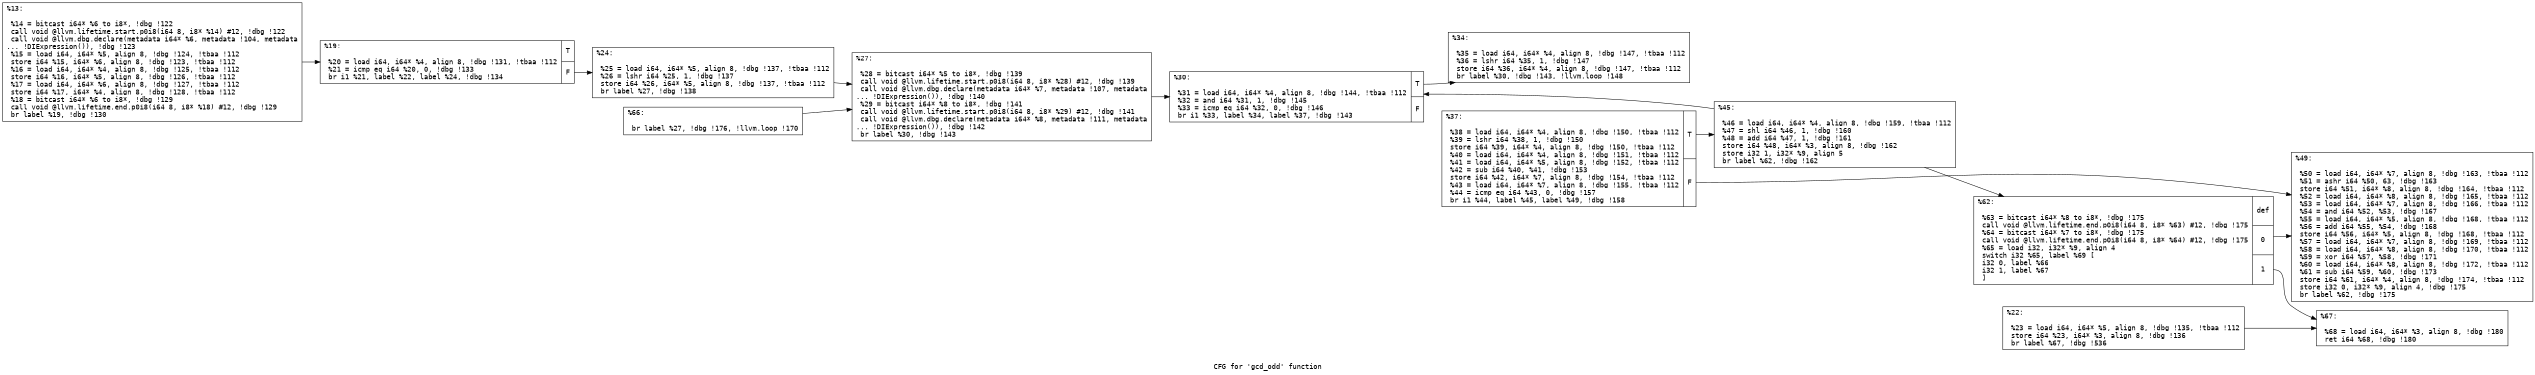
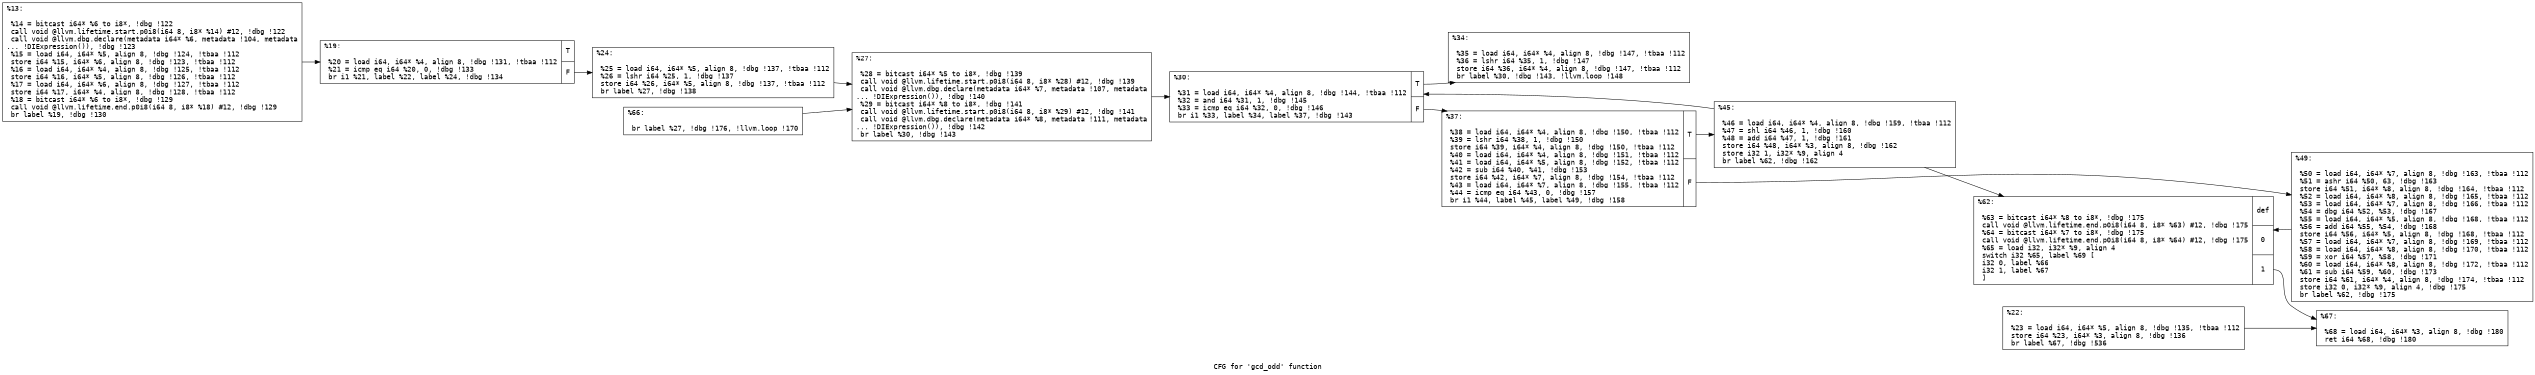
none -> (1433, 110)
(1781, 154) -> (1781, 154)
(2366, 212) -> (2366, 212)
(2280, 237) -> (2285, 229)
